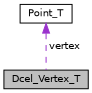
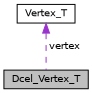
(46, 14) -> (46, 14)
